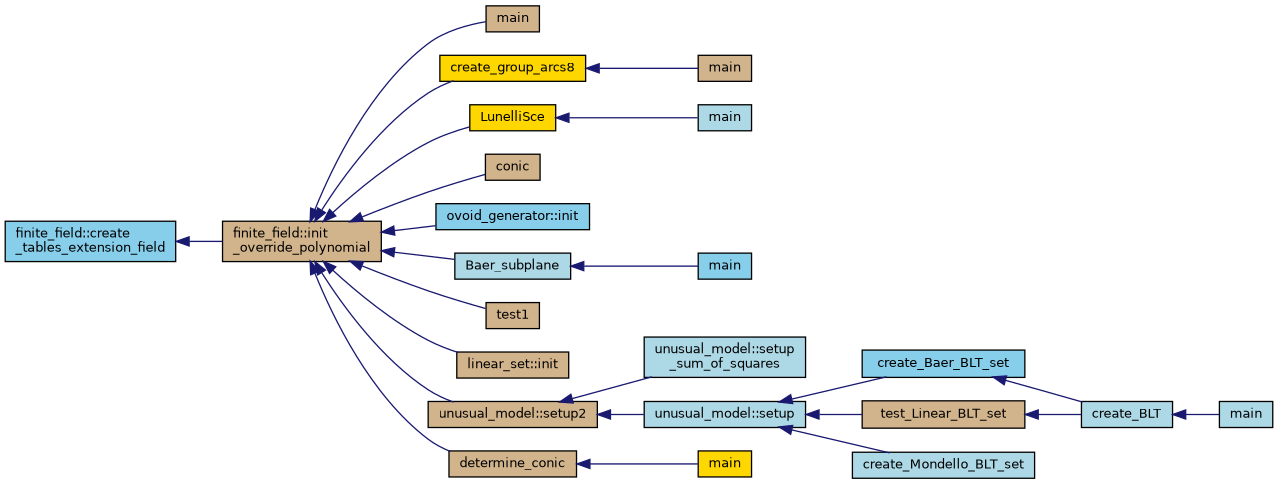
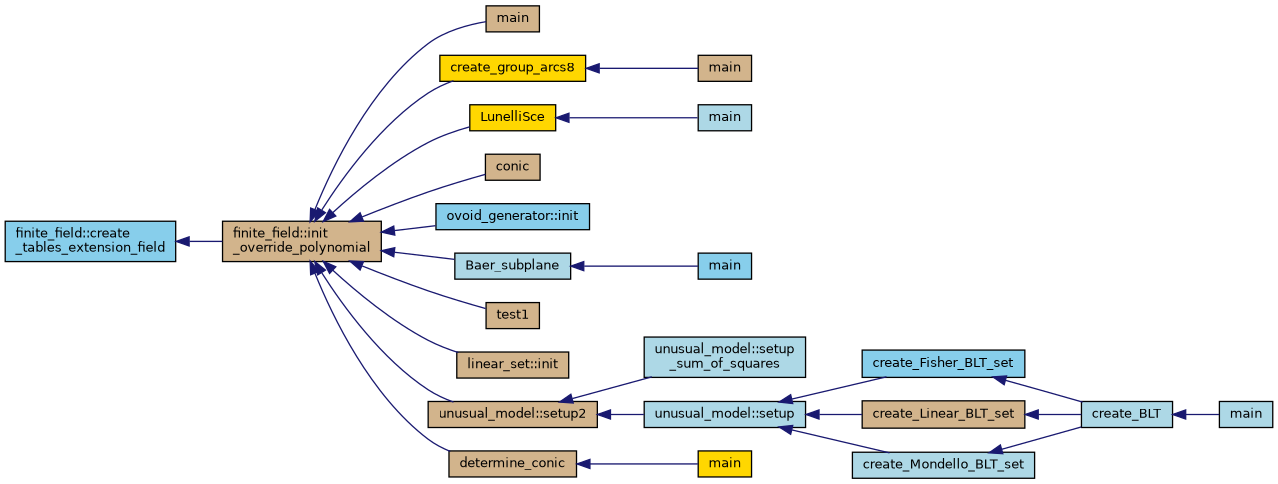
(944, 364) -> (944, 364)
(944, 414) -> (944, 414)
none -> (1041, 438)
